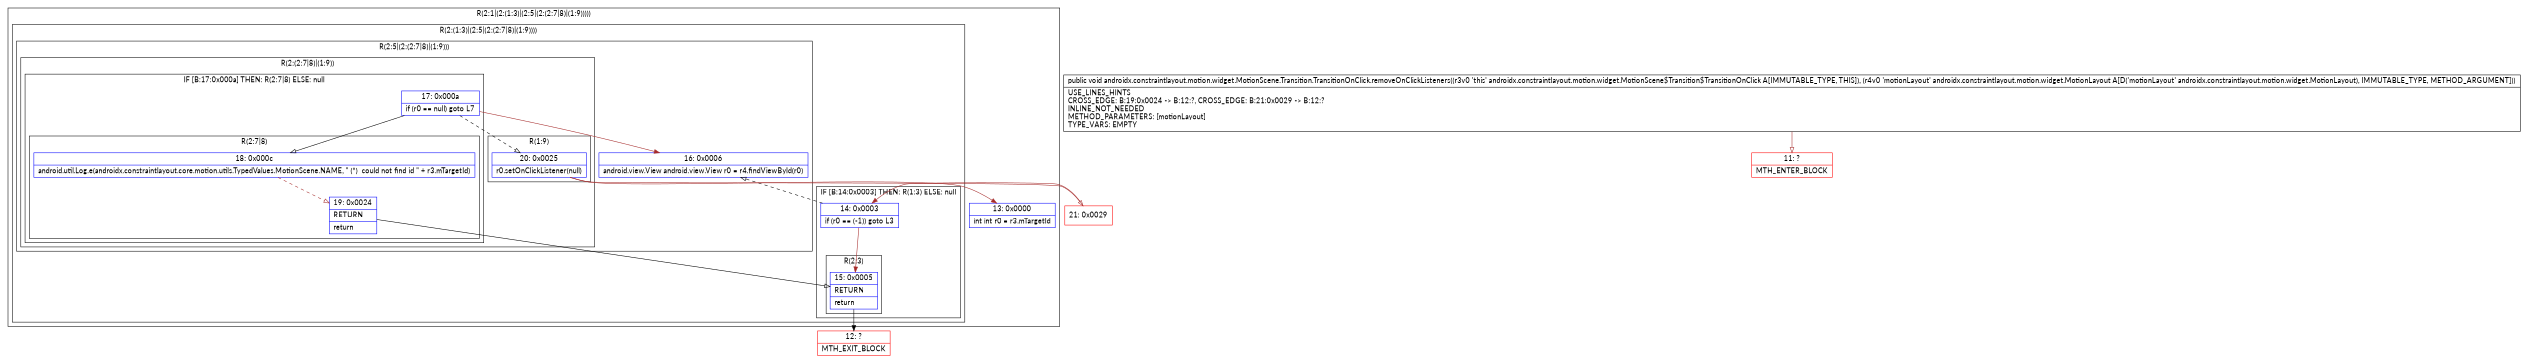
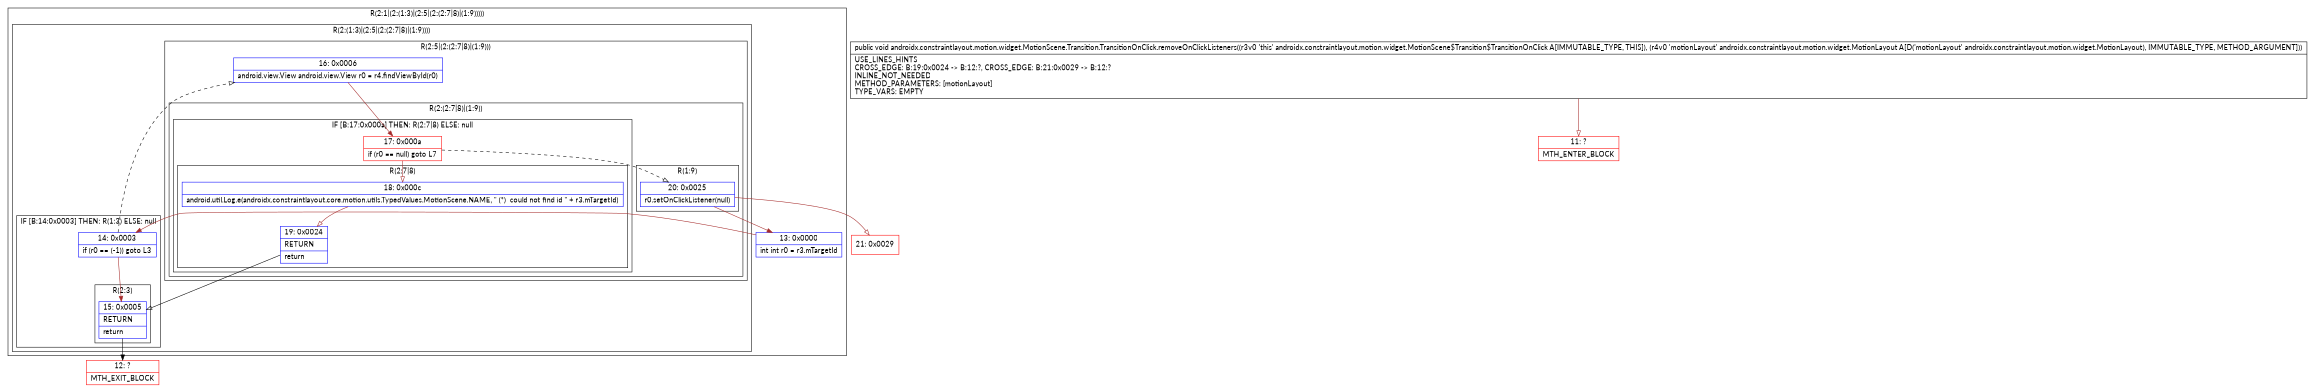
(441, 103) -> (403, 149)
(567, 130) -> (369, 107)
(353, 132) -> (403, 169)
(982, 183) -> (448, 212)
(301, 189) -> (330, 215)
